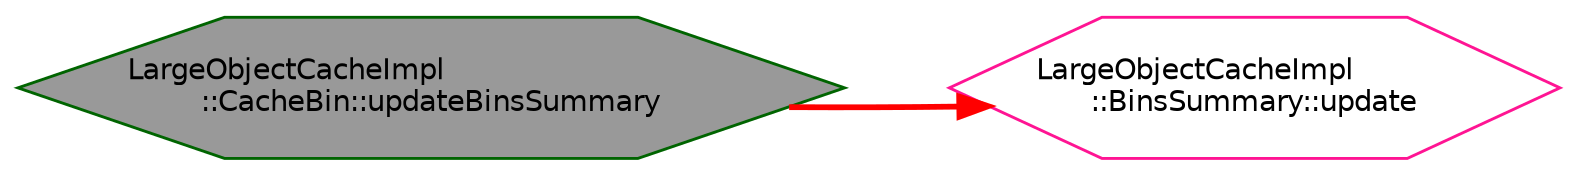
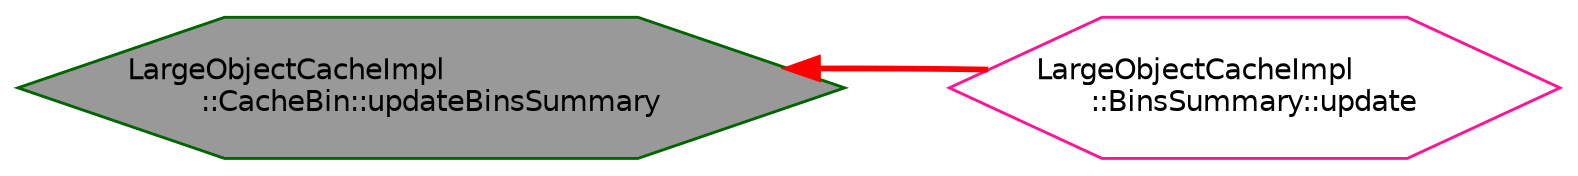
(874, 107) -> (903, 69)
